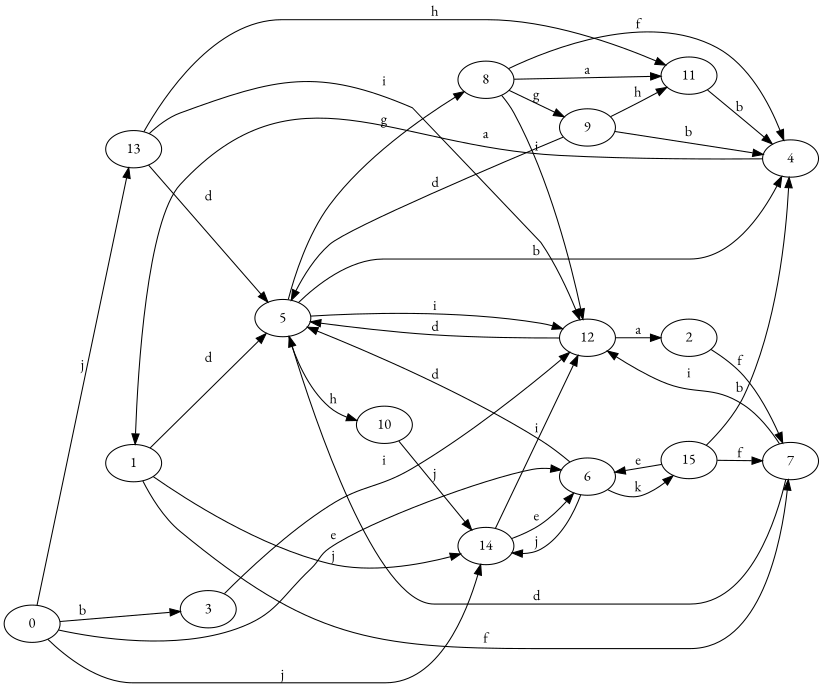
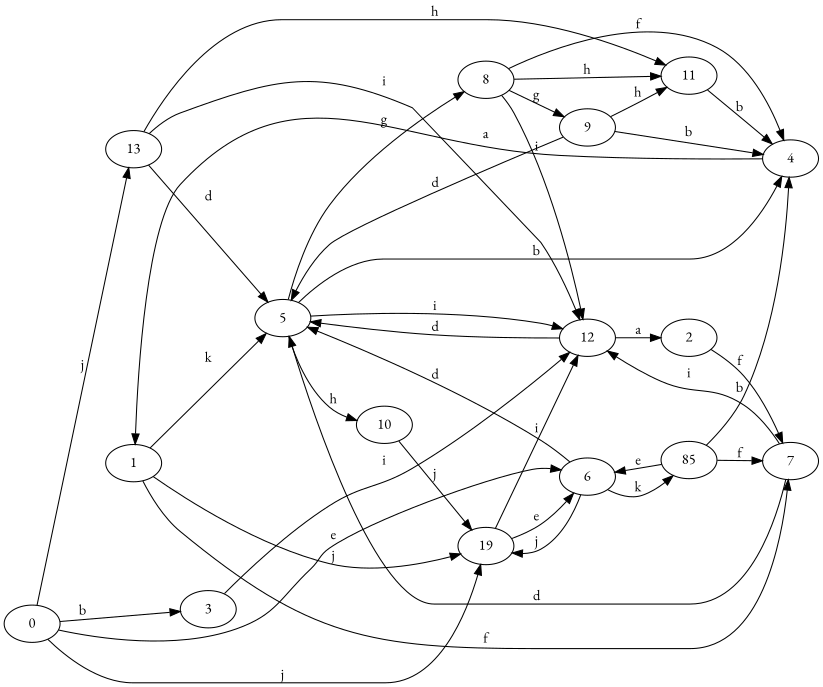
(587, 70) -> (587, 70)
(208, 358) -> (208, 358)
(689, 460) -> (689, 460)
(486, 546) -> (486, 546)
